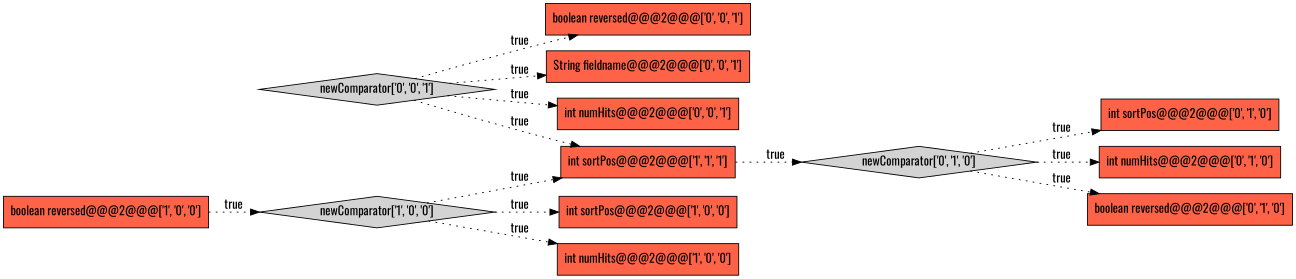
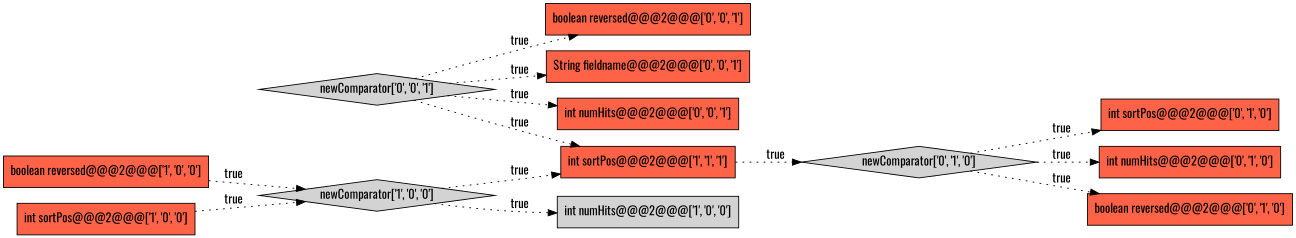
(522, 212) -> (246, 207)
(648, 259) -> (648, 212)
